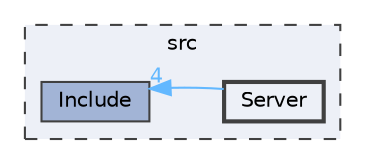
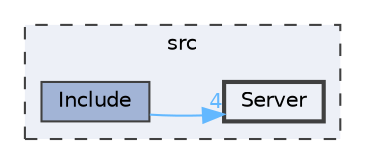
(197, 88) -> (176, 116)
